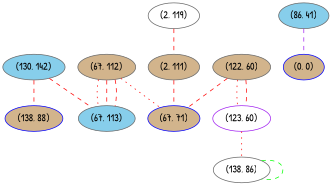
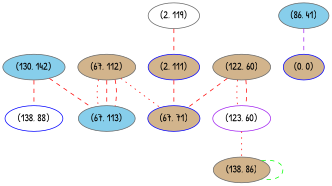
(174, 67) -> (174, 67)
(34, 119) -> (34, 119)
(242, 170) -> (242, 170)
